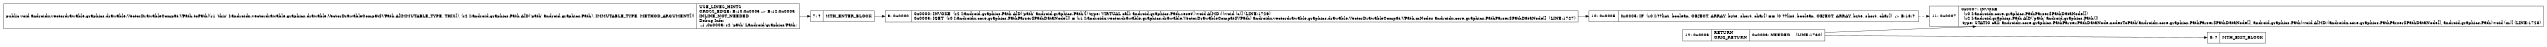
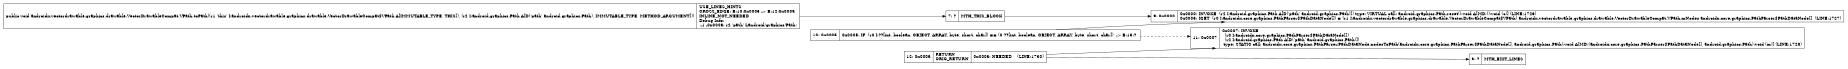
(849, 16) -> (982, 16)
(1582, 16) -> (1139, 25)
(2243, 38) -> (1504, 59)
